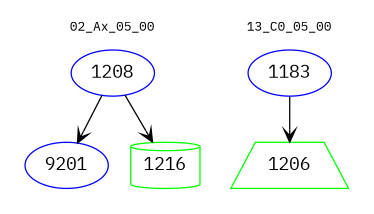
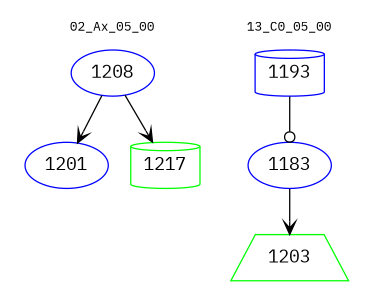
none -> (290, 73)
(67, 165) -> (67, 165)
(165, 165) -> (165, 165)
(290, 165) -> (290, 258)
